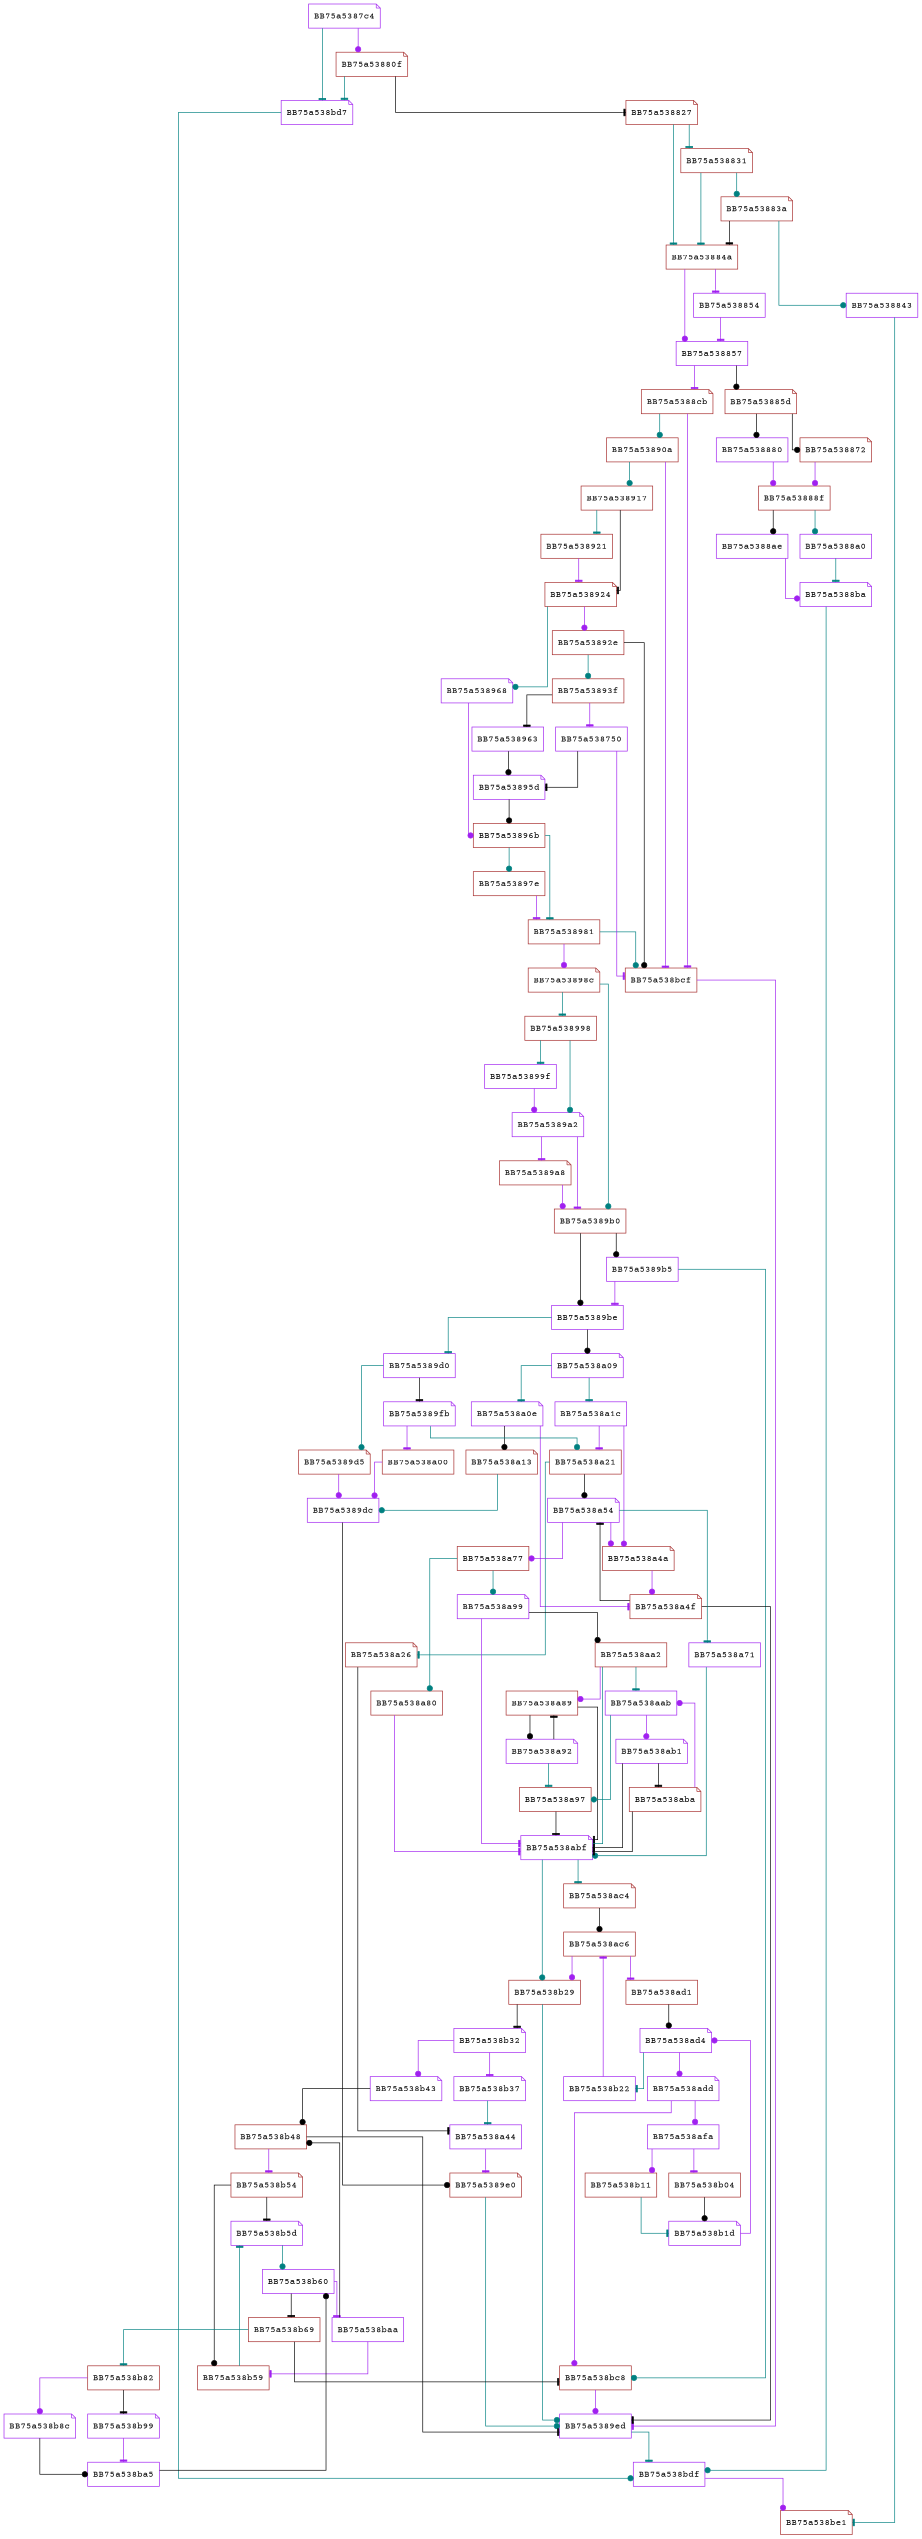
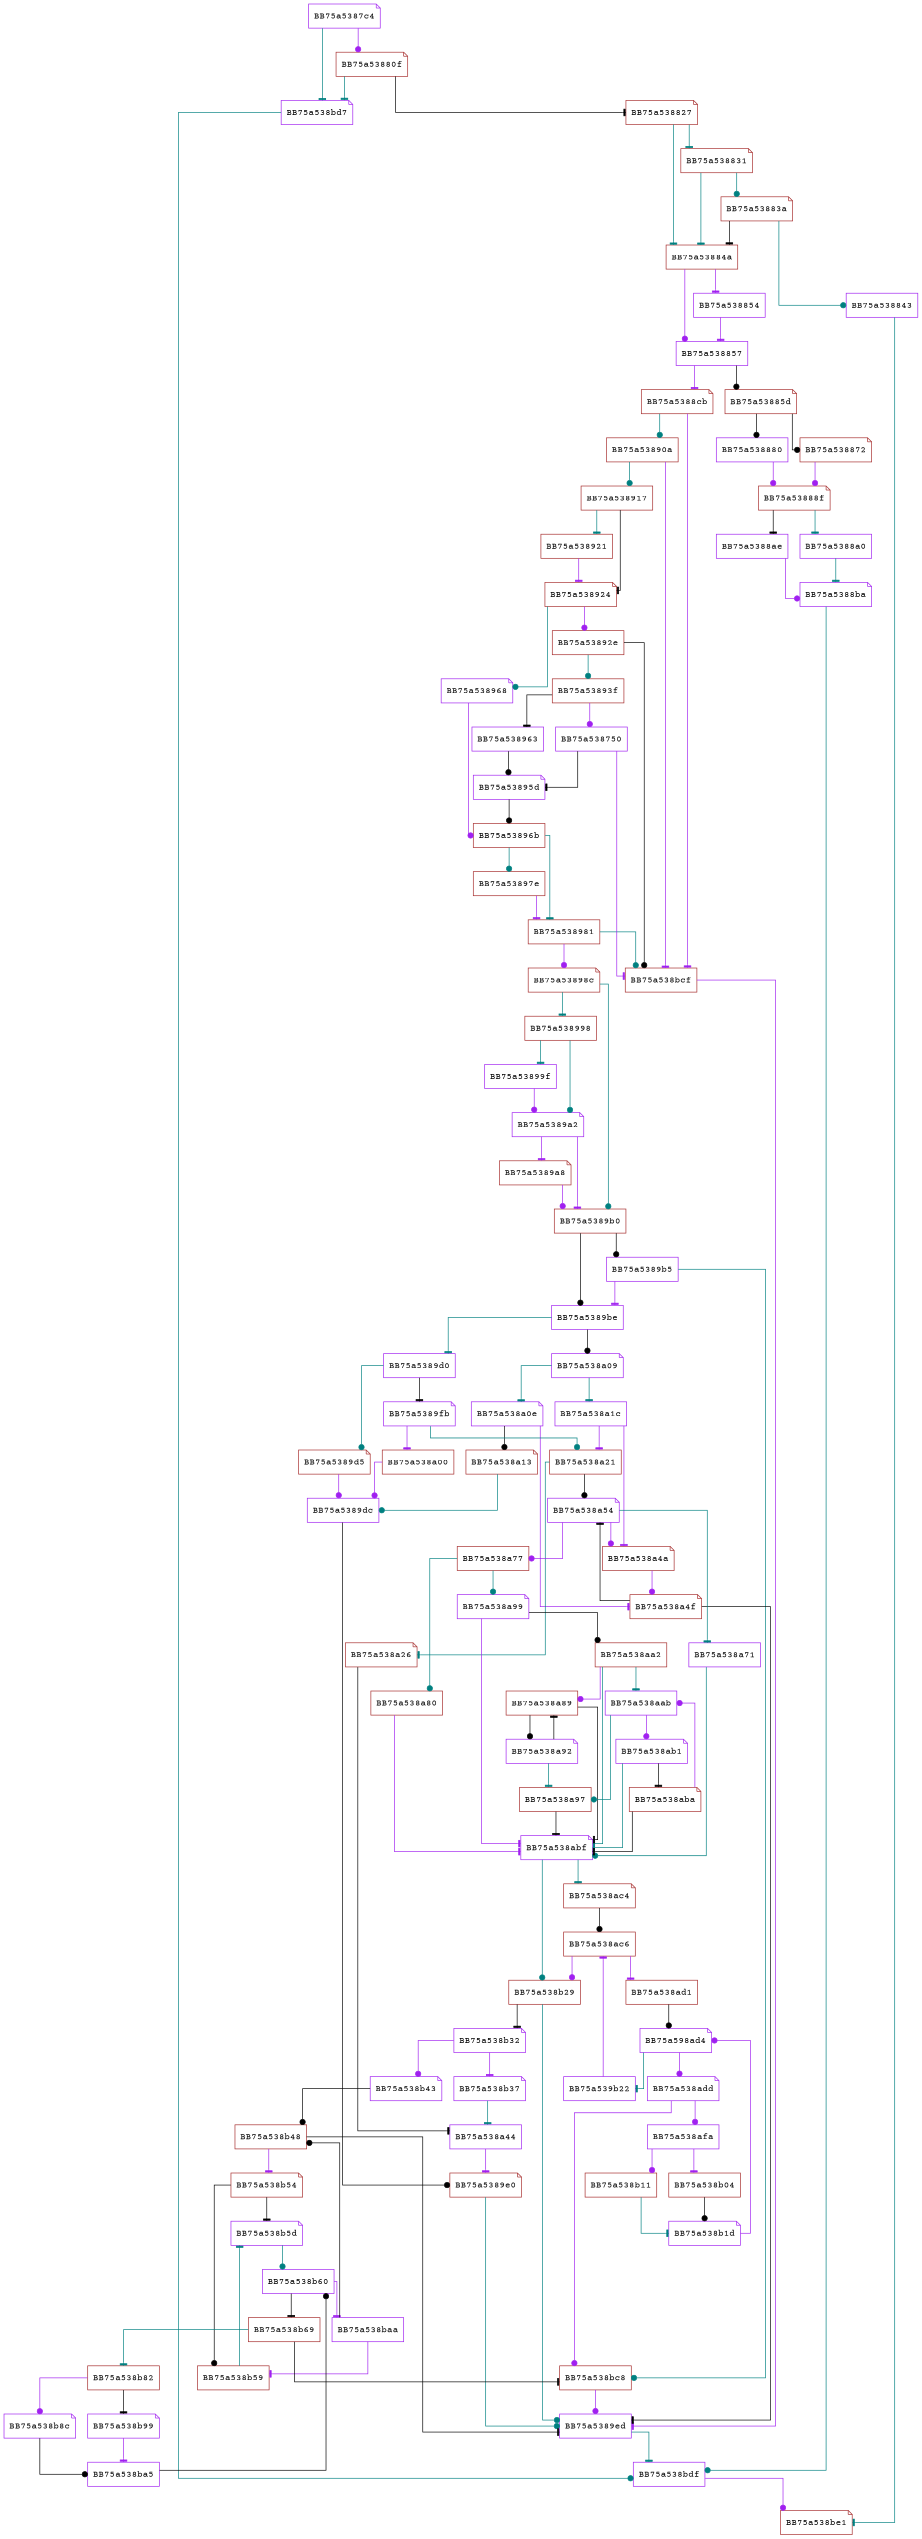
(794, 498) -> (794, 498)
(773, 519) -> (773, 520)
(815, 519) -> (815, 520)
(590, 713) -> (590, 712)
(624, 1483) -> (624, 1484)
(623, 1819) -> (623, 1819)
(676, 2040) -> (676, 2040)
(599, 2089) -> (599, 2089)
